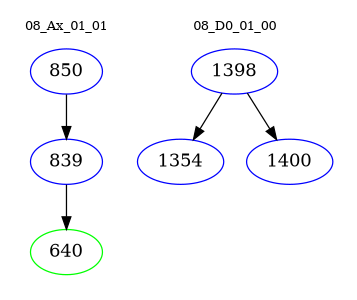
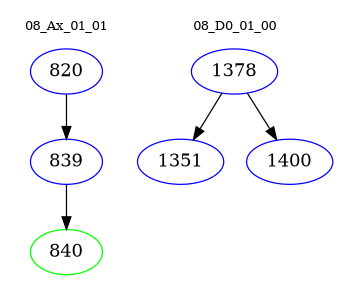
(66, 71) -> (66, 71)
(235, 71) -> (235, 71)
(181, 162) -> (181, 162)
(66, 252) -> (66, 252)
